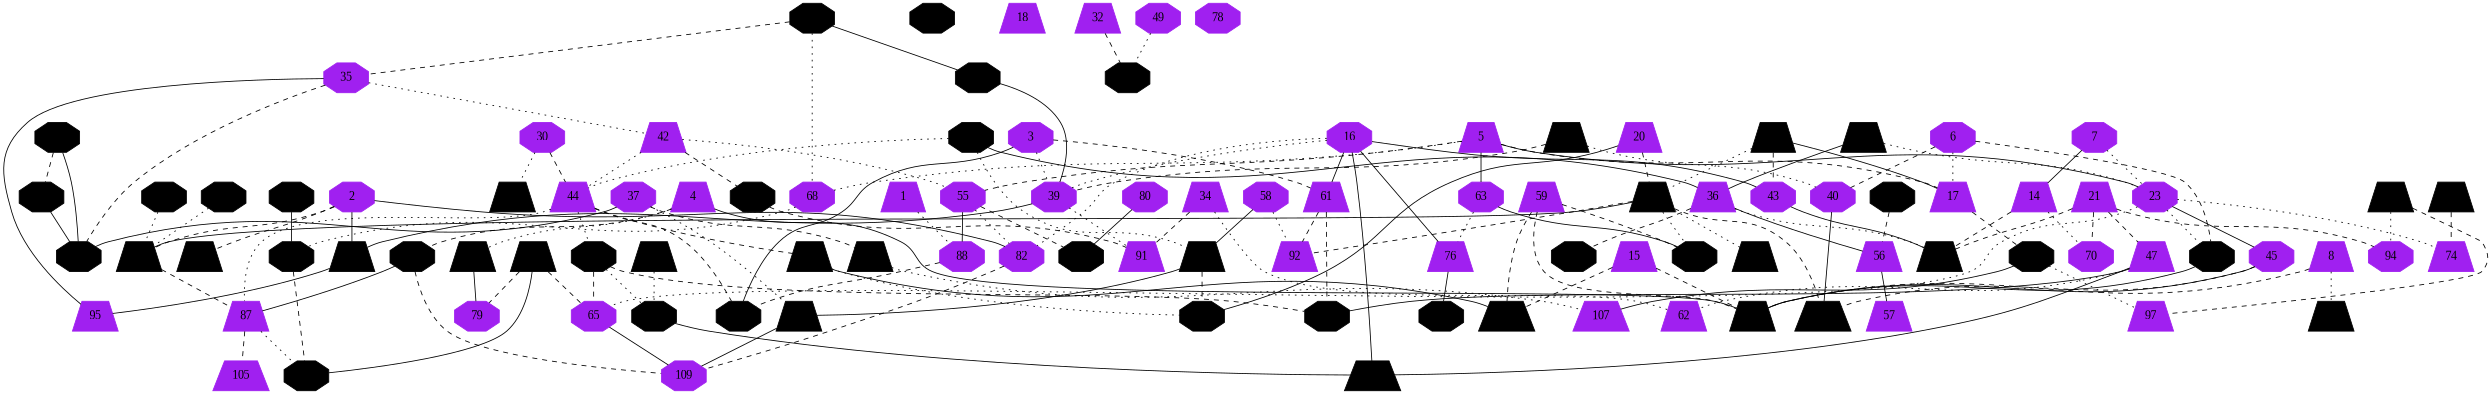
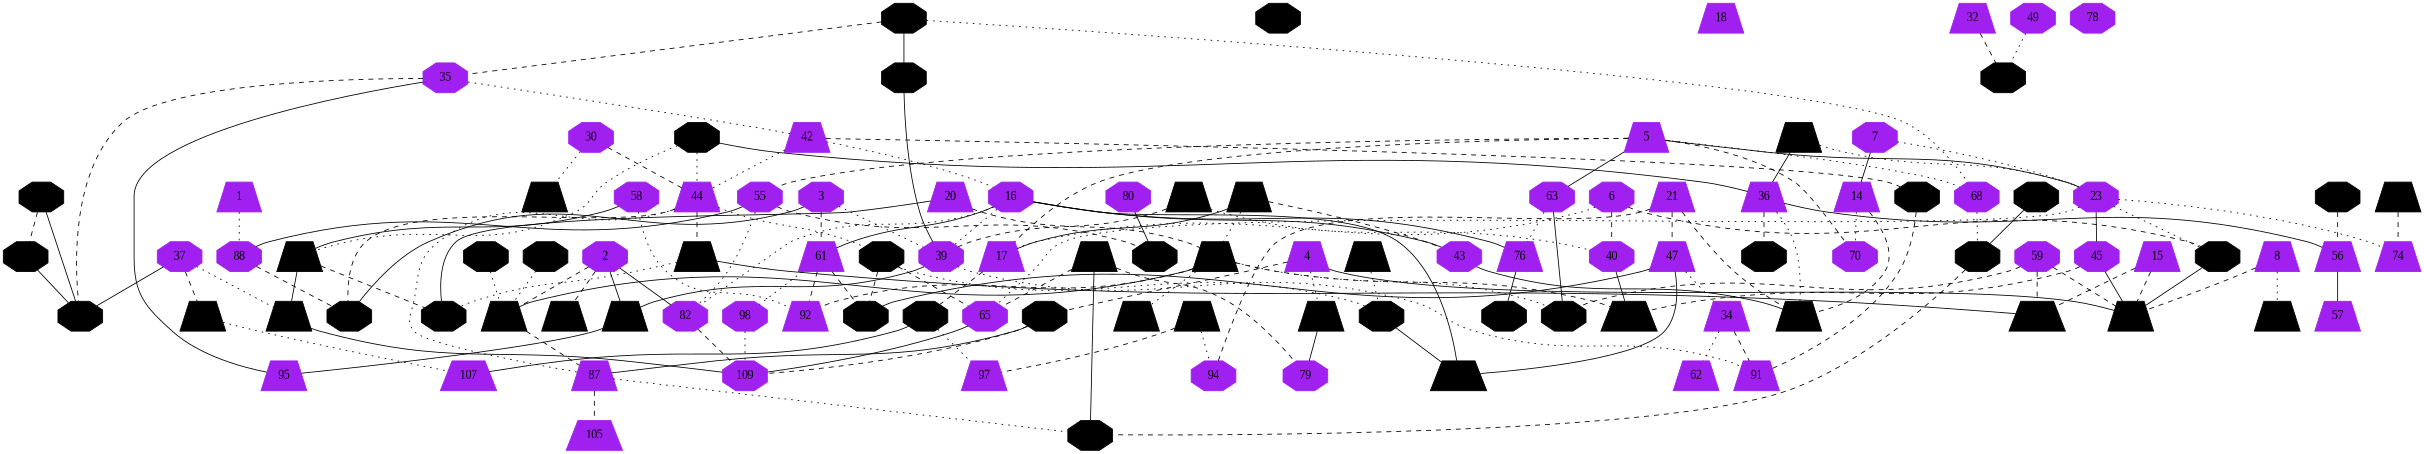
(822, 157) -> (894, 157)
(1541, 197) -> (2037, 257)
(2093, 227) -> (1759, 164)
(1915, 289) -> (1693, 280)
none -> (745, 316)
